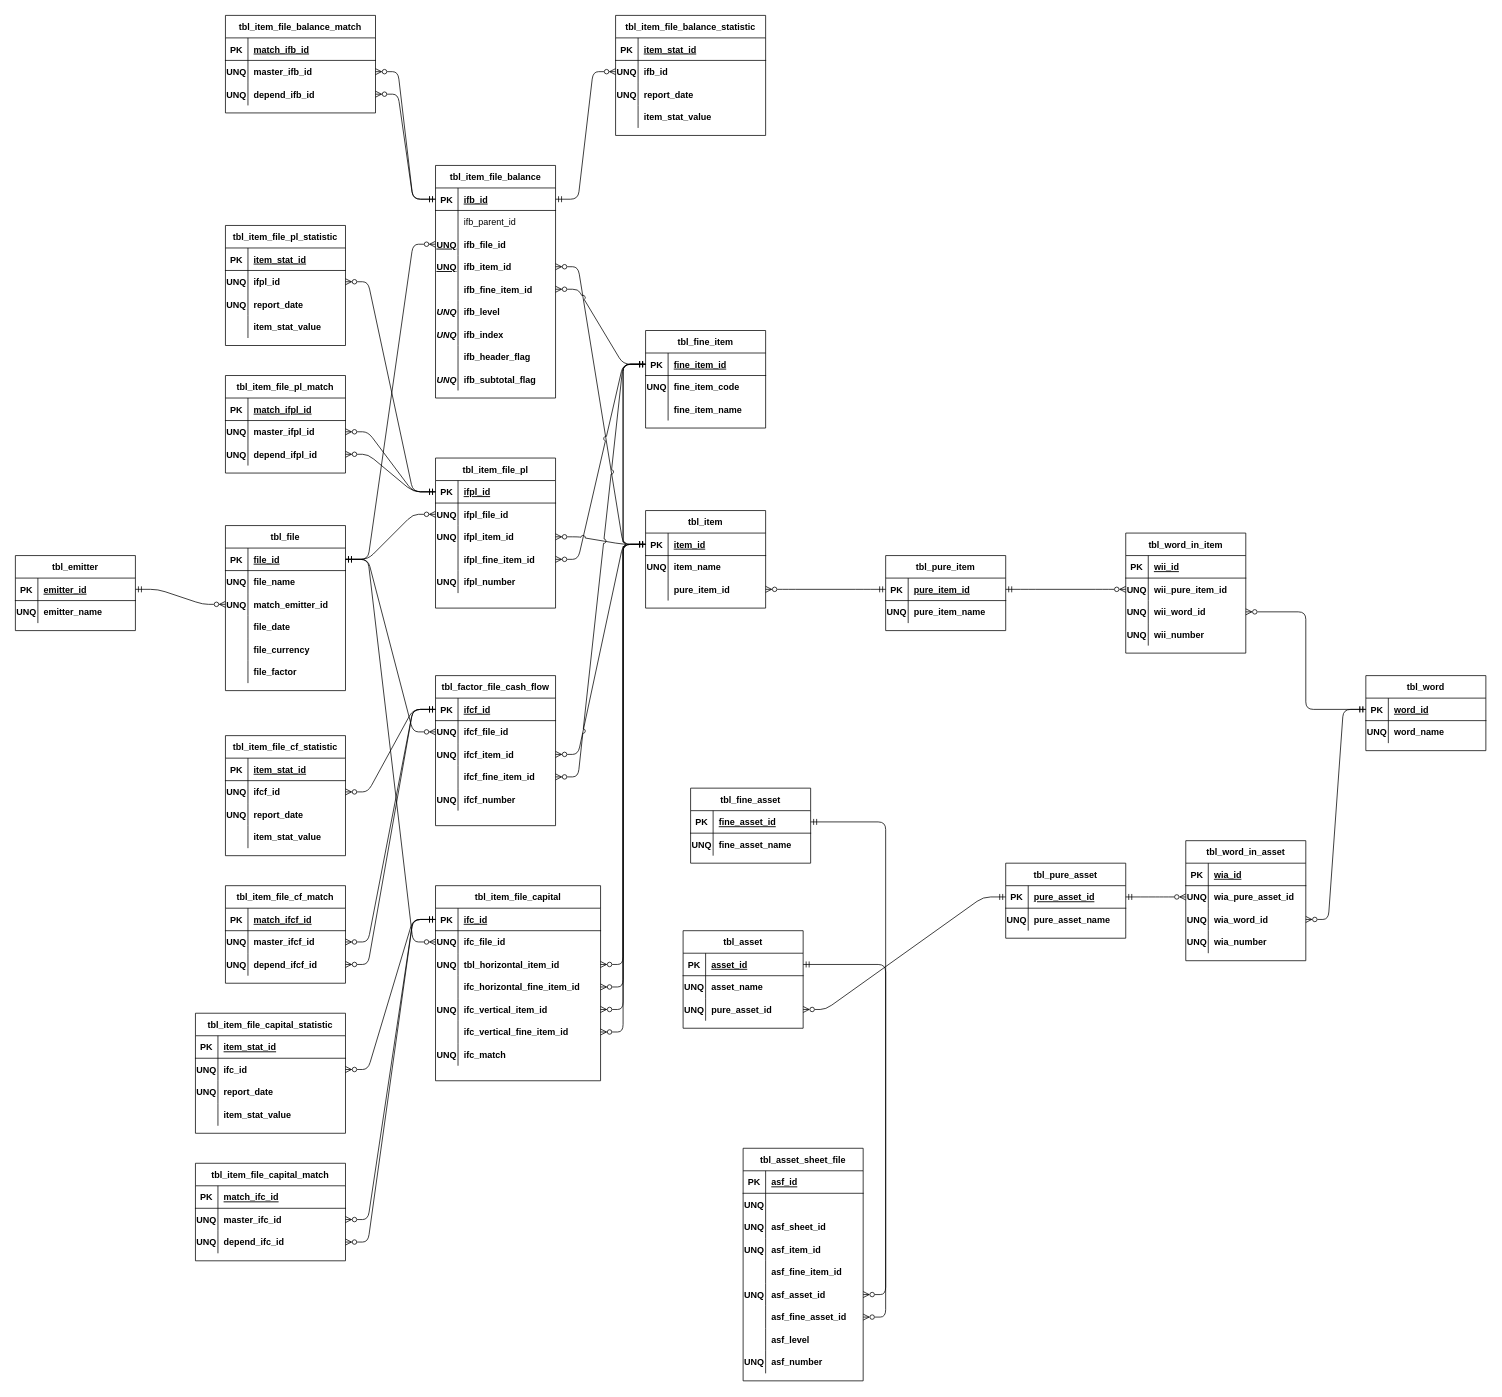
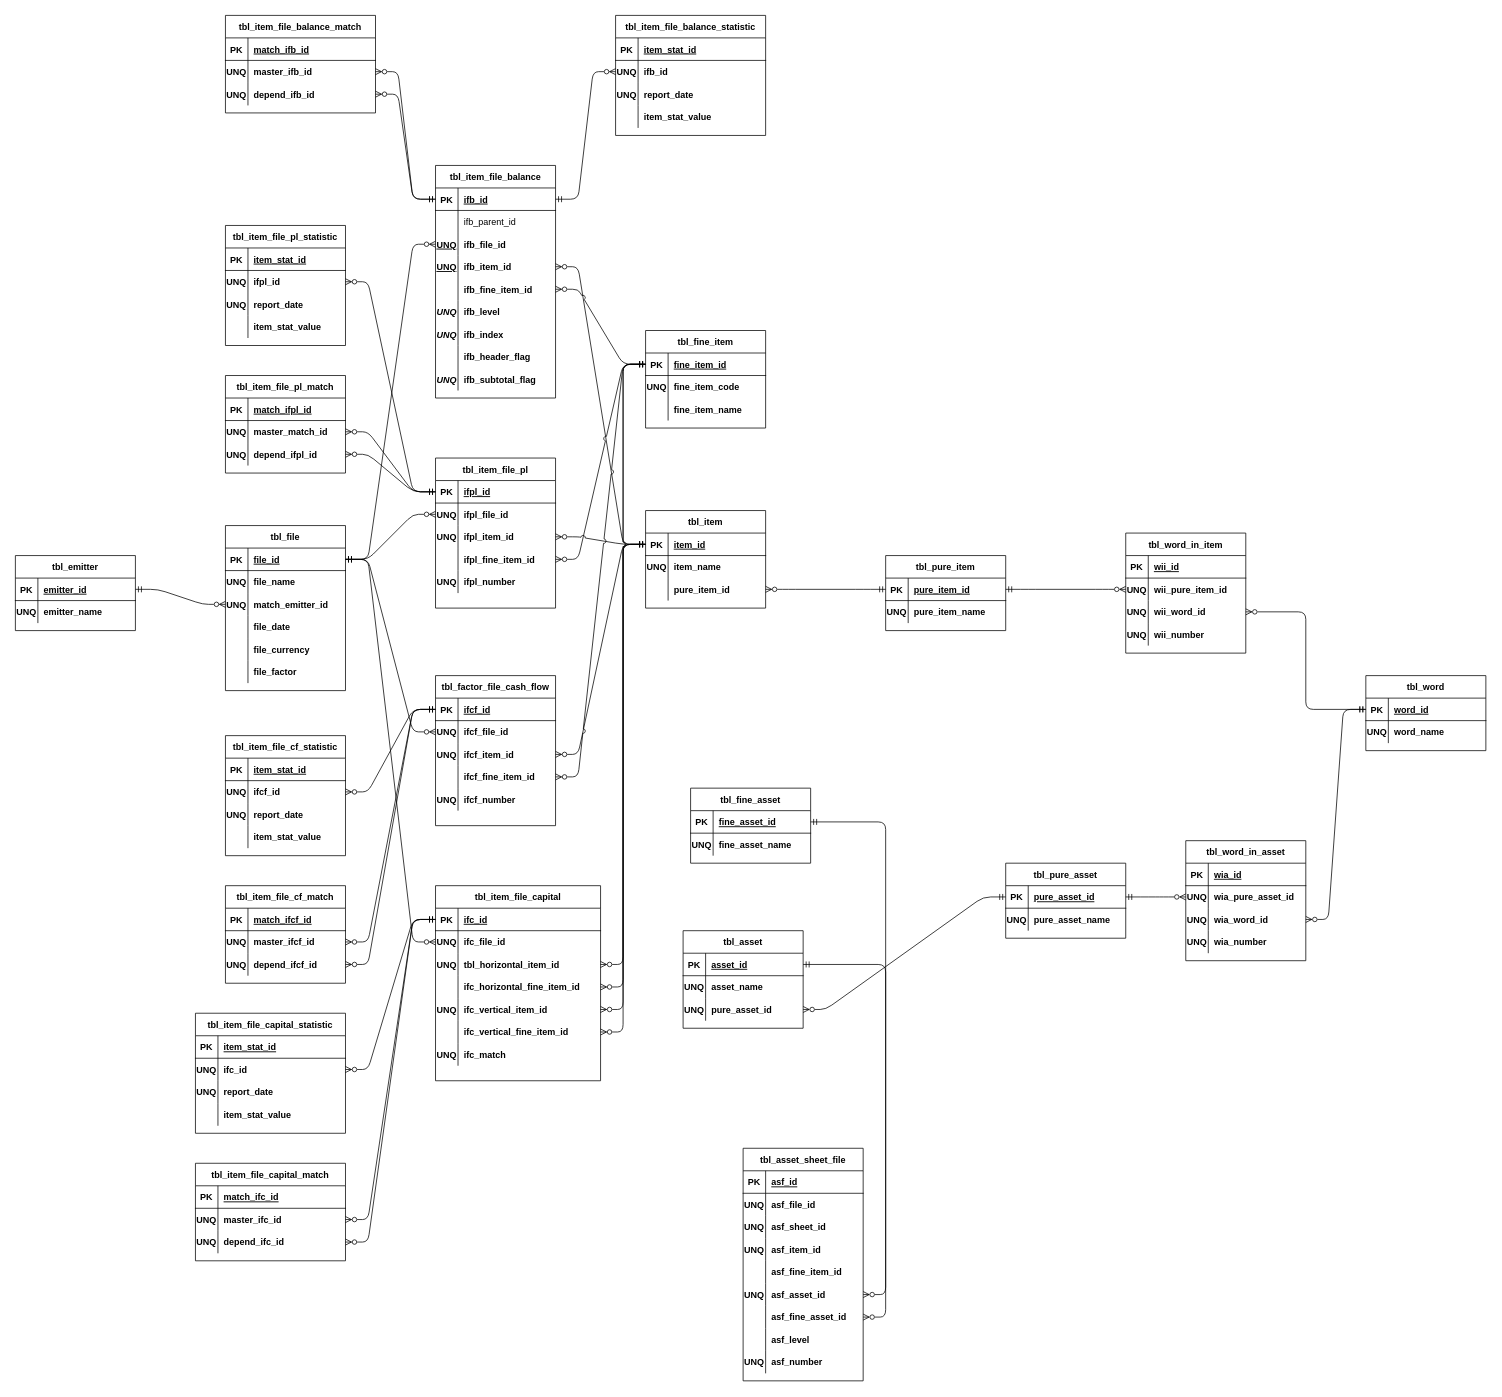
(285, 432) -> (290, 432)
none -> (814, 1204)
